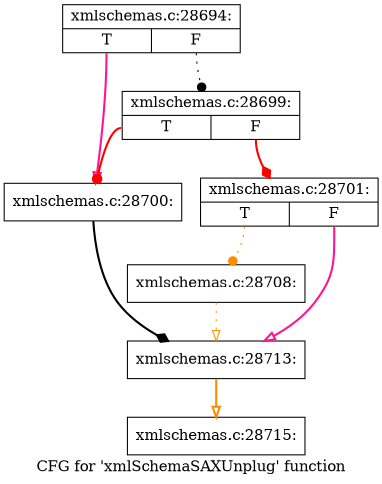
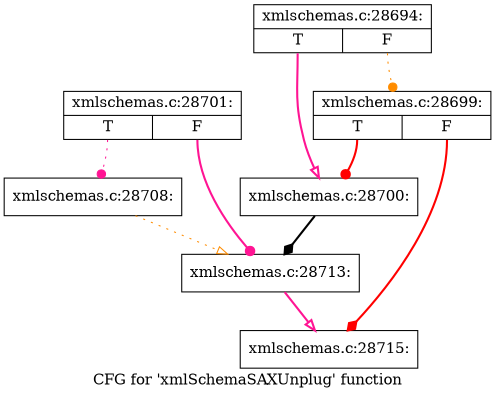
(198, 68) -> (389, 68)
(258, 154) -> (418, 238)
(242, 243) -> (106, 155)
(322, 291) -> (213, 198)
(216, 393) -> (297, 307)
